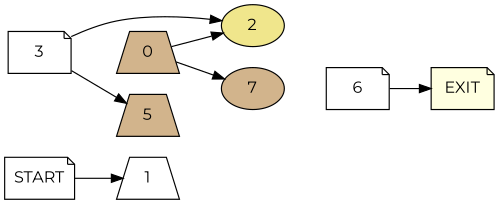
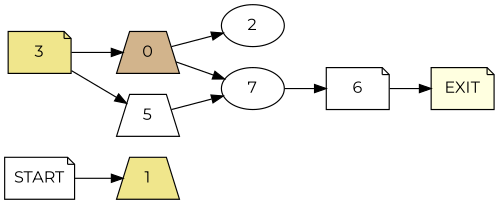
(139, 18) -> (91, 52)
(253, 26) -> (253, 26)
(40, 52) -> (40, 52)
(253, 89) -> (253, 89)
none -> (300, 89)
none -> (192, 104)
(148, 115) -> (148, 115)
(148, 178) -> (148, 178)
